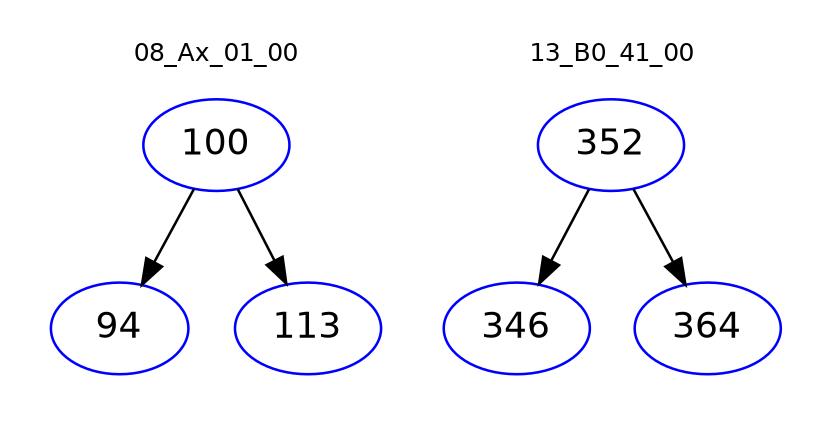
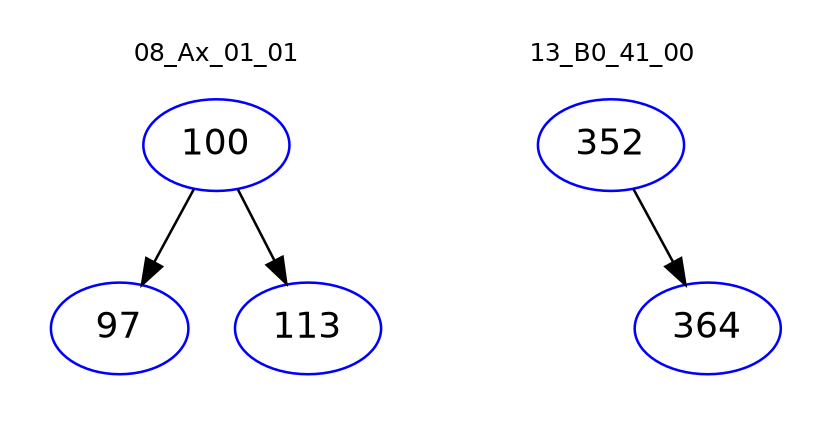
(216, 55) -> (216, 55)
(120, 328) -> (120, 328)
(517, 328) -> none
